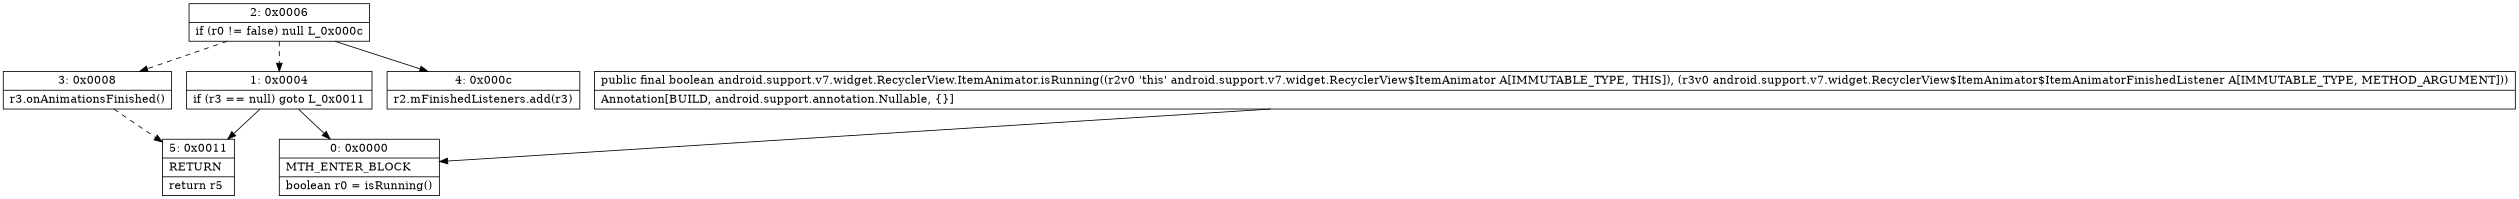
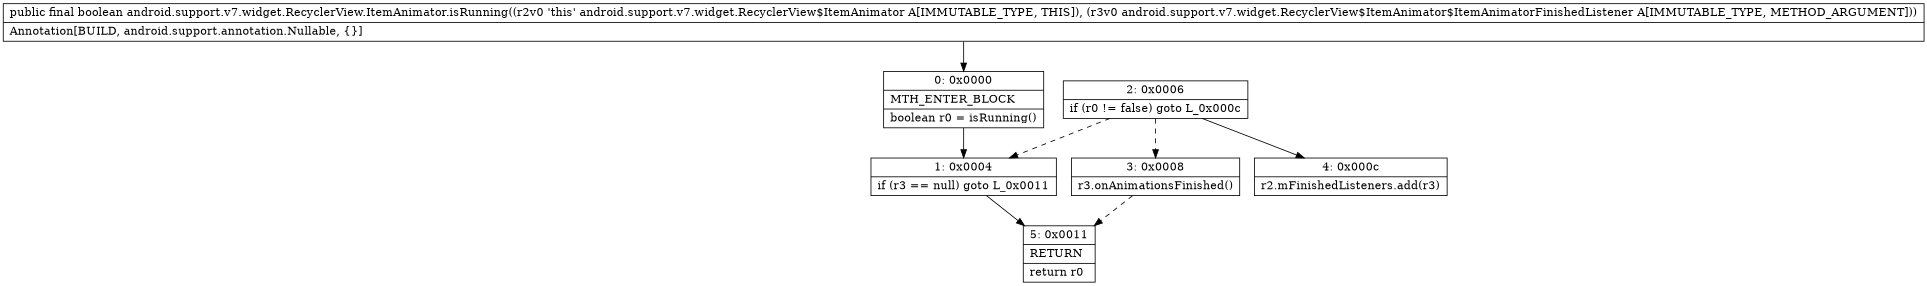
(279, 31) -> (1156, 109)
(311, 121) -> (964, 139)
(196, 186) -> (1057, 272)
